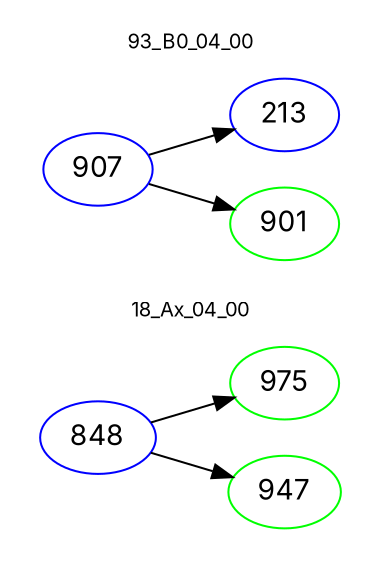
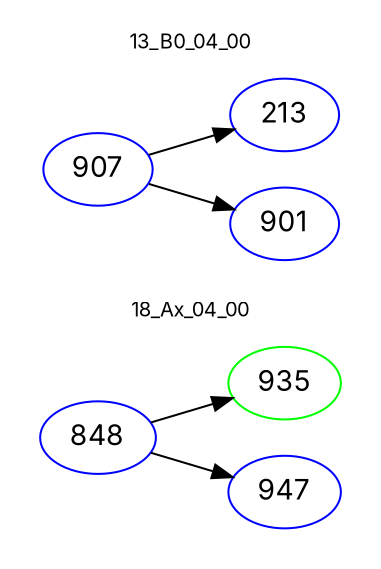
(191, 43) -> (191, 43)
(285, 224) -> (285, 224)
(285, 383) -> (285, 383)
(285, 492) -> (285, 492)
